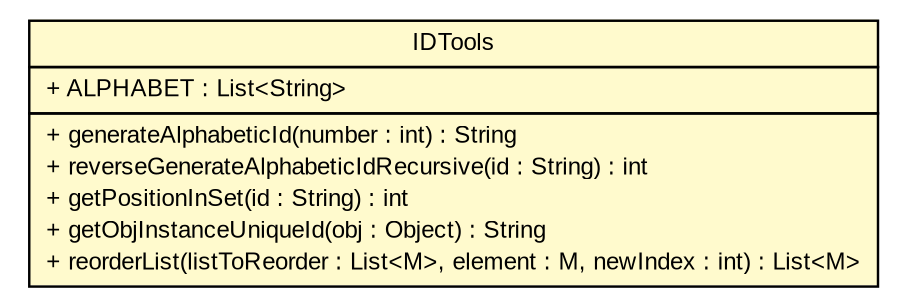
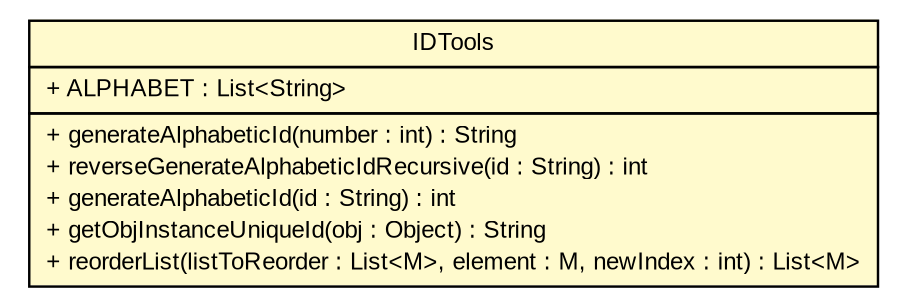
(228, 199) -> (252, 199)
